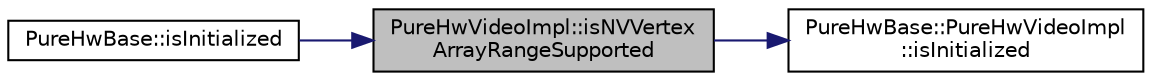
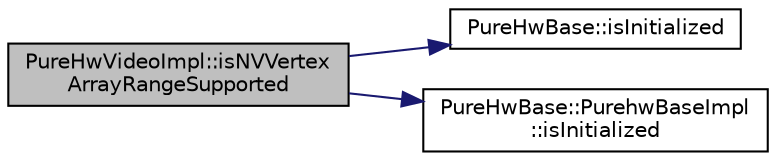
(326, 40) -> (389, 52)
(966, 40) -> (596, 120)
